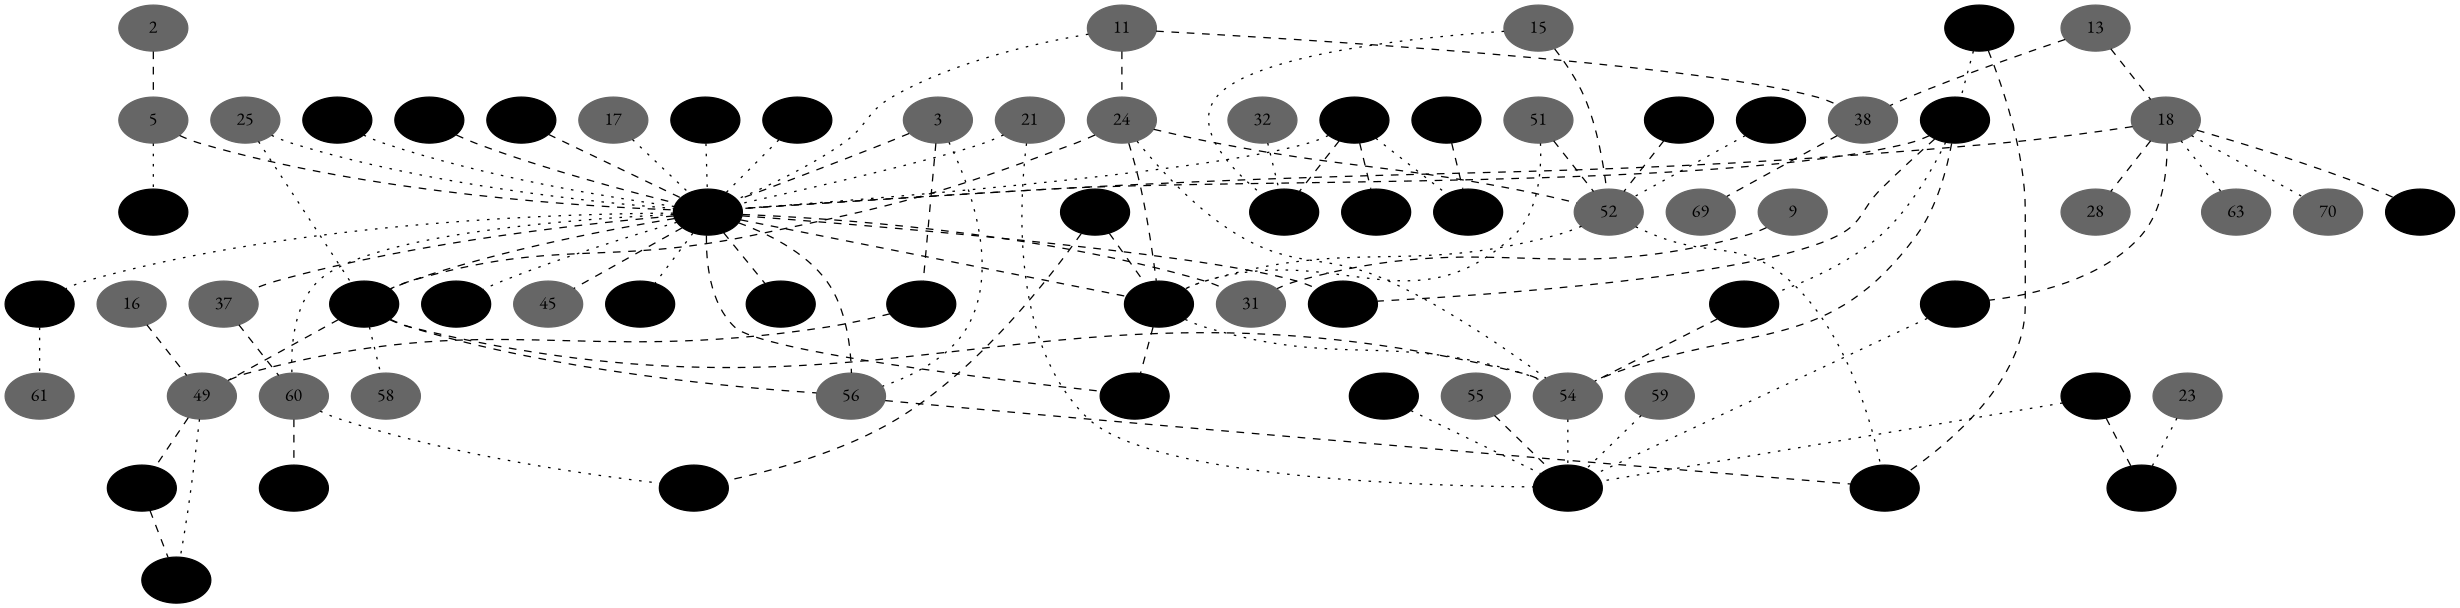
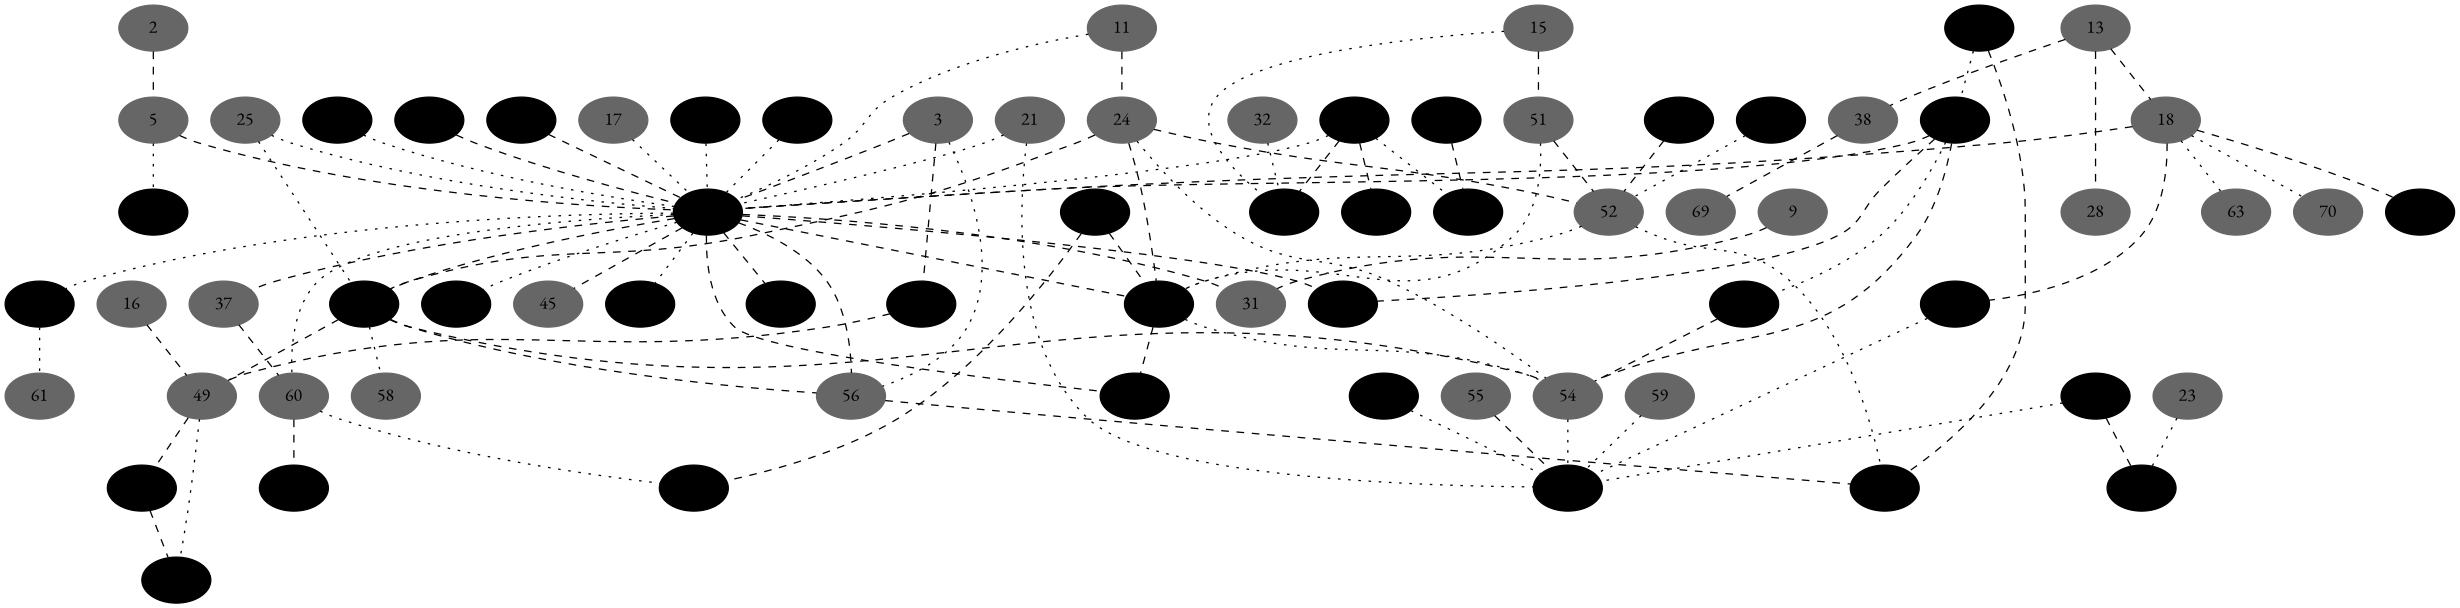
(1498, 55) -> none
(1591, 115) -> (1538, 74)
(2131, 166) -> (2096, 120)
